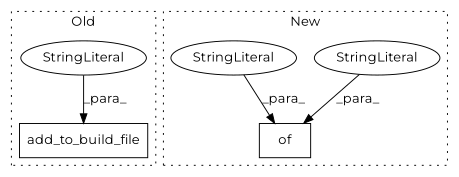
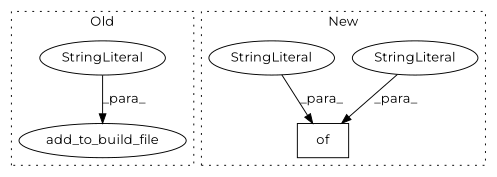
(84, 141) -> (103, 141)
